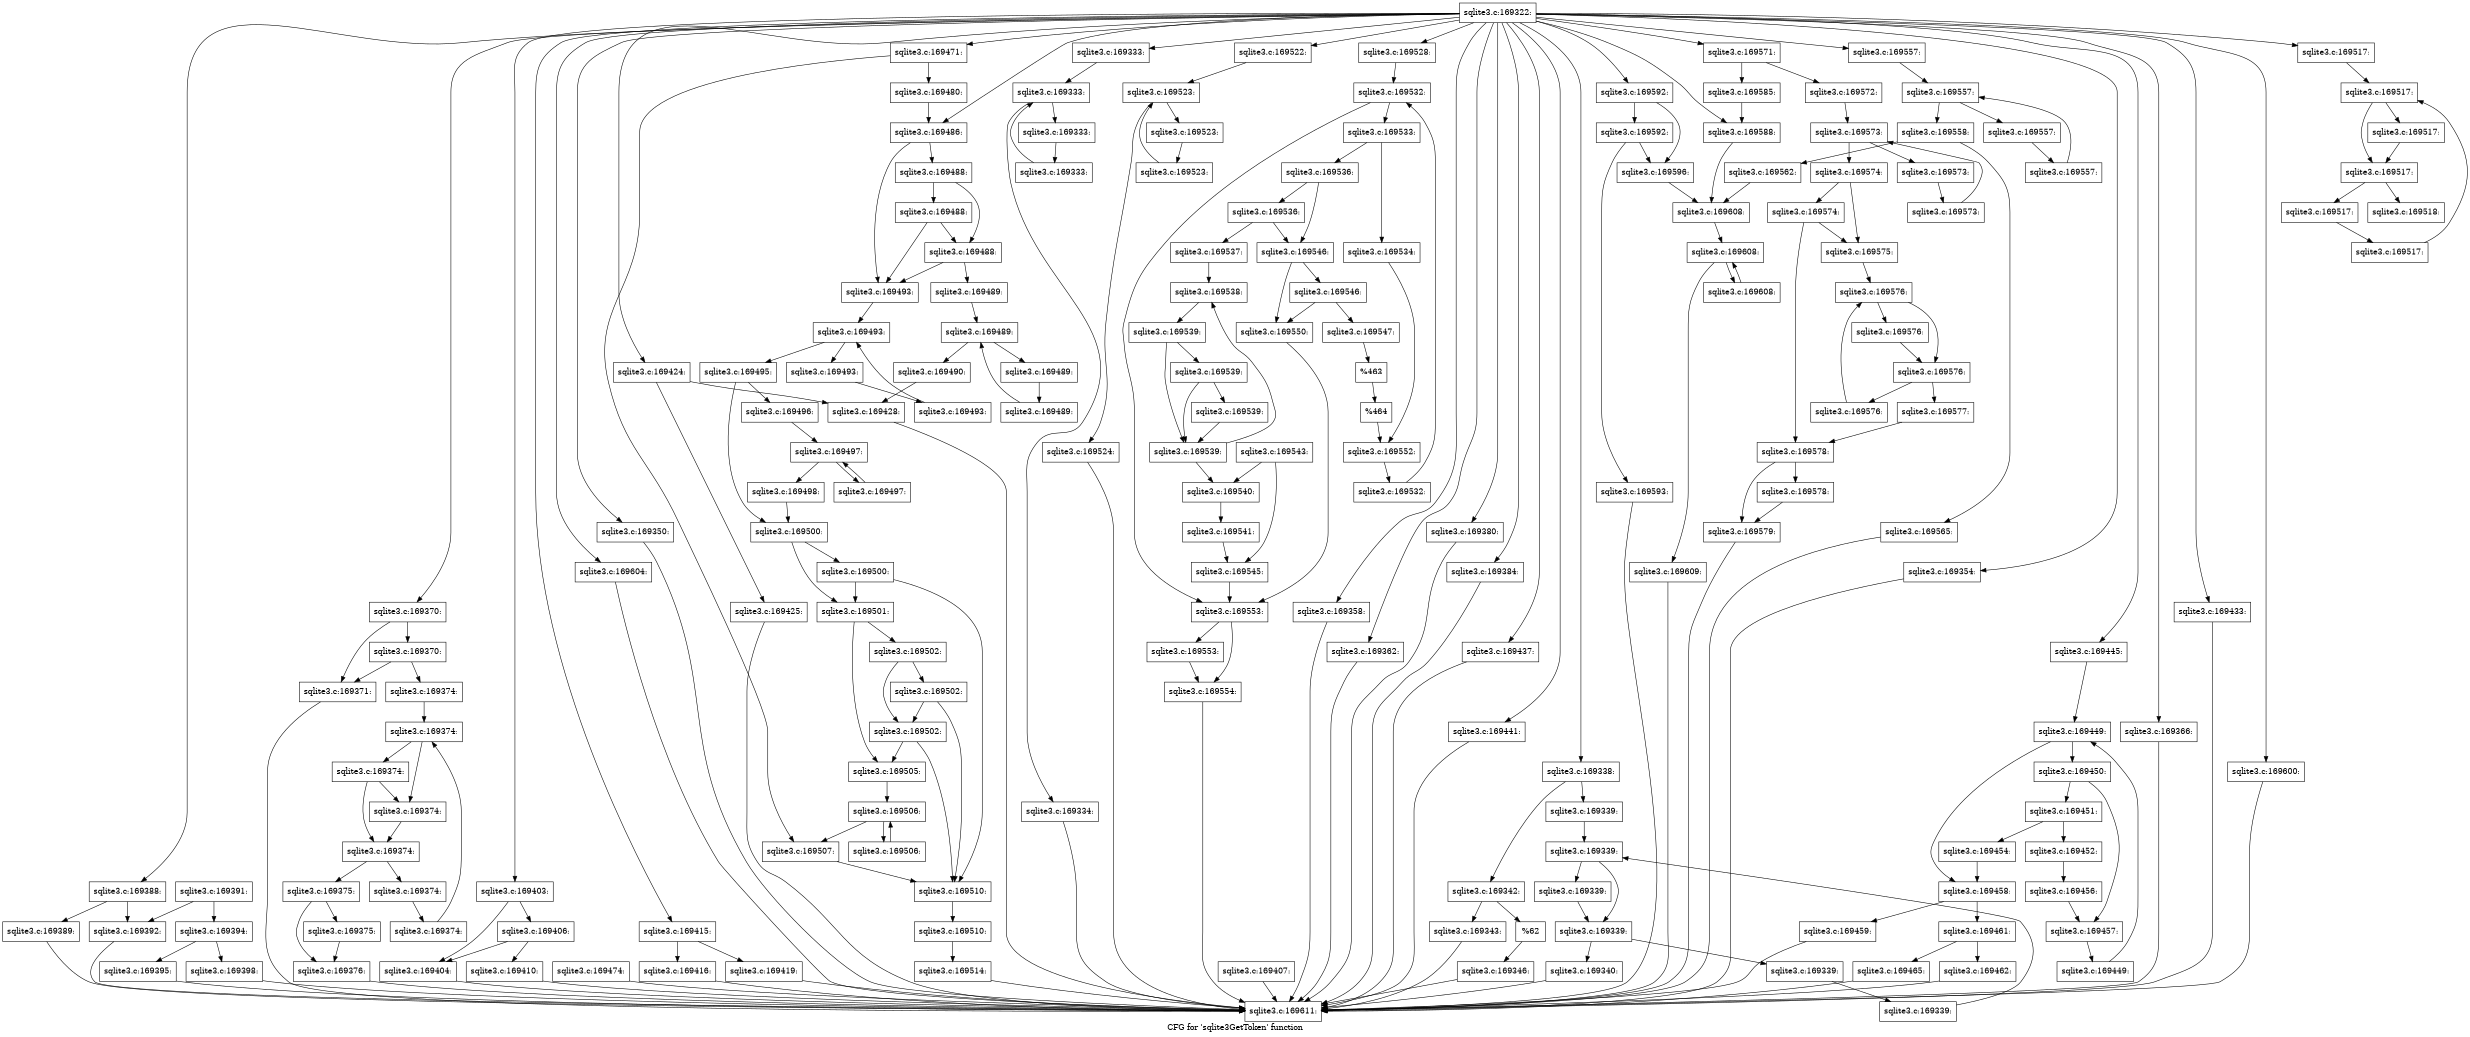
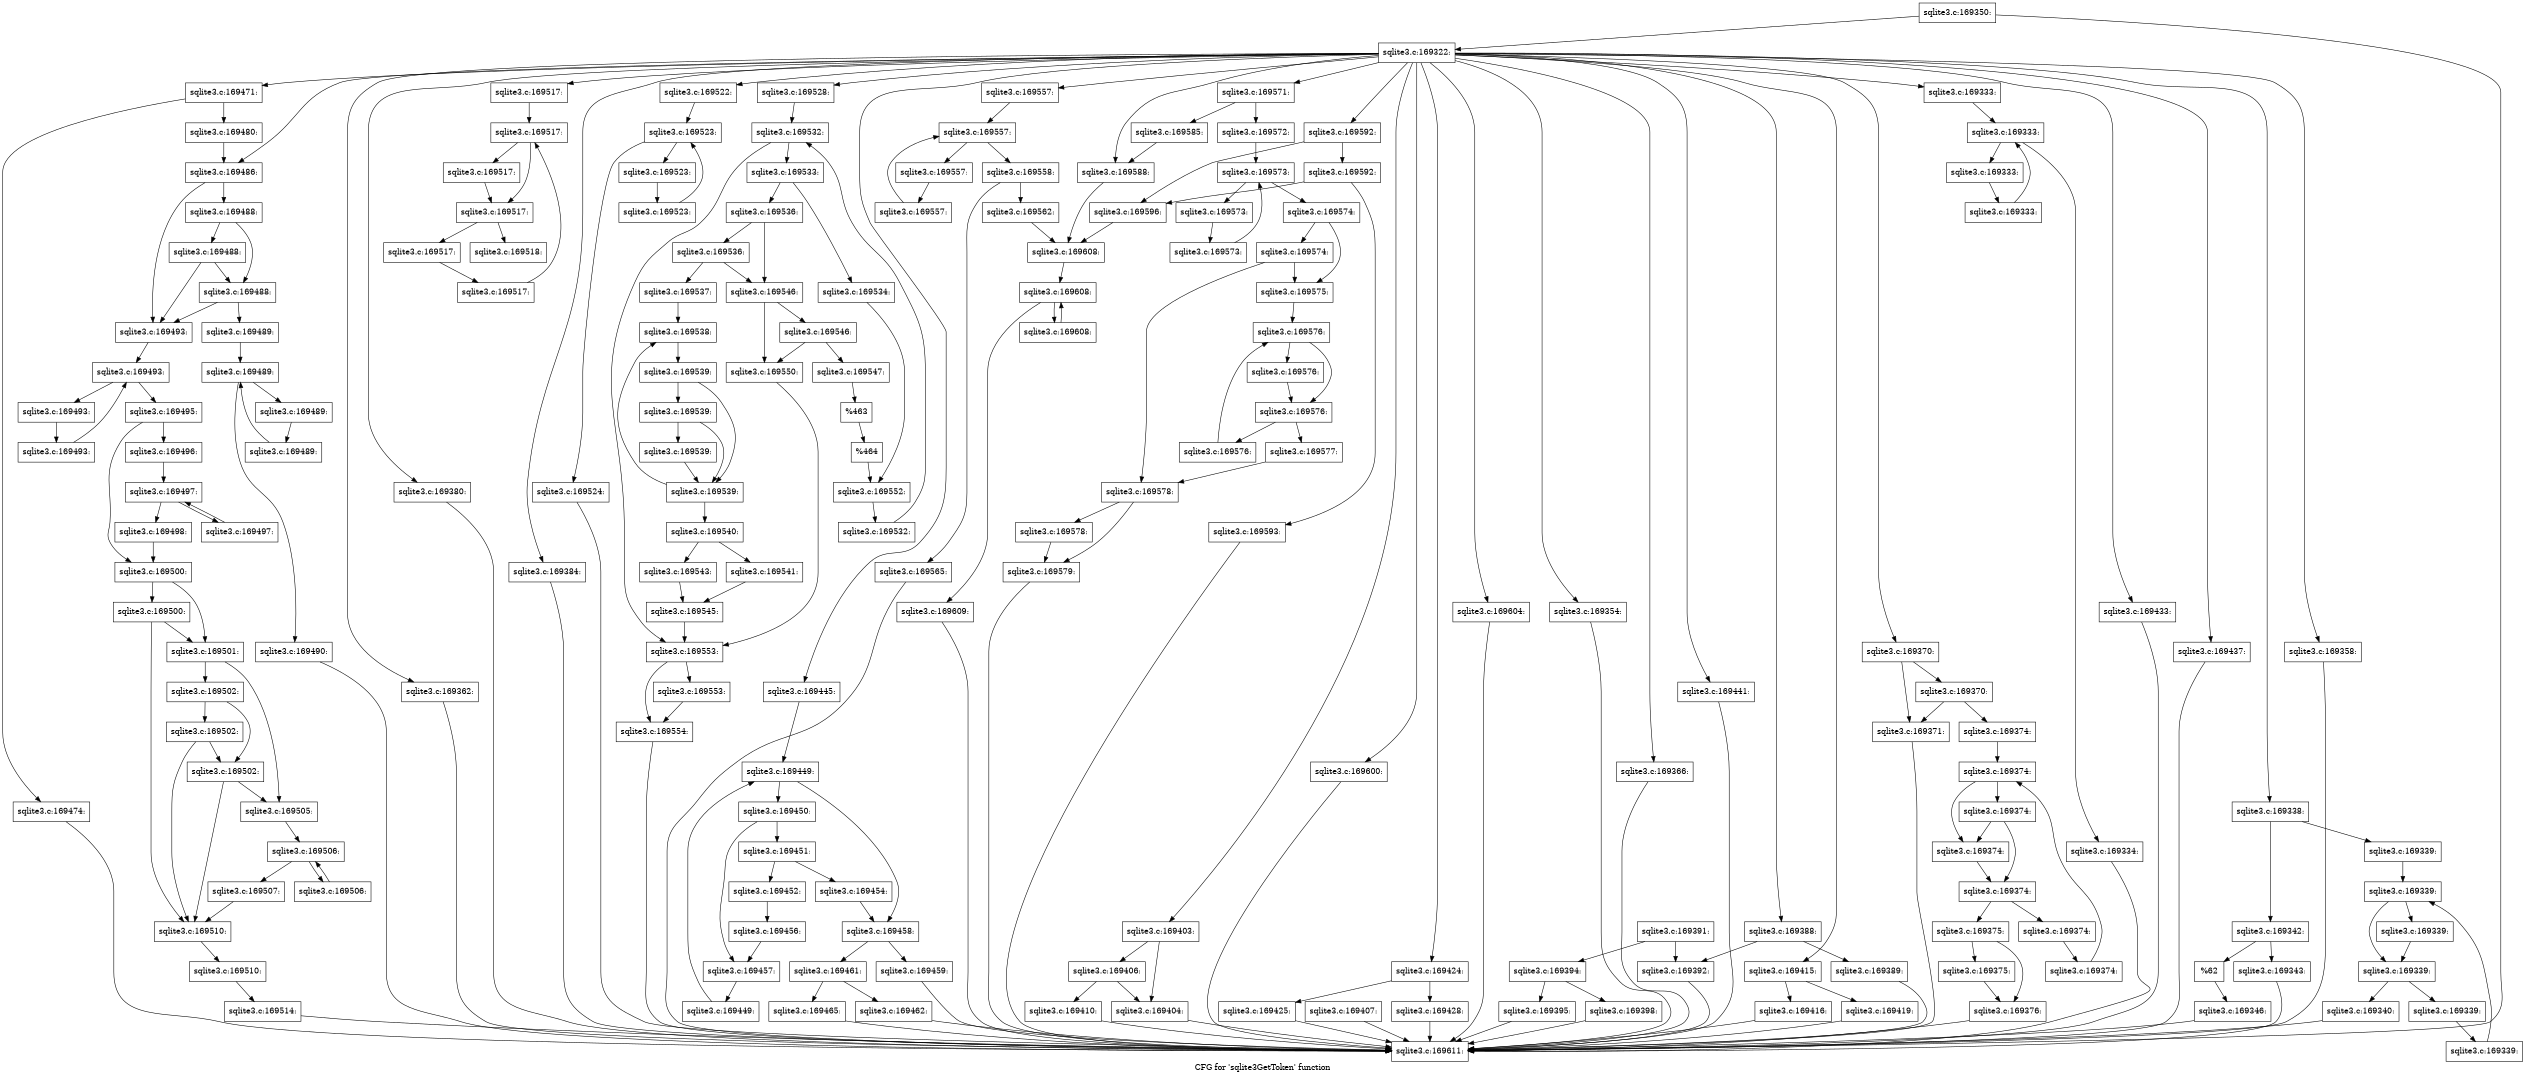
(717, 33) -> (1690, 33)
(606, 366) -> (3, 388)
(905, 389) -> (464, 1022)
(1250, 471) -> (693, 550)
